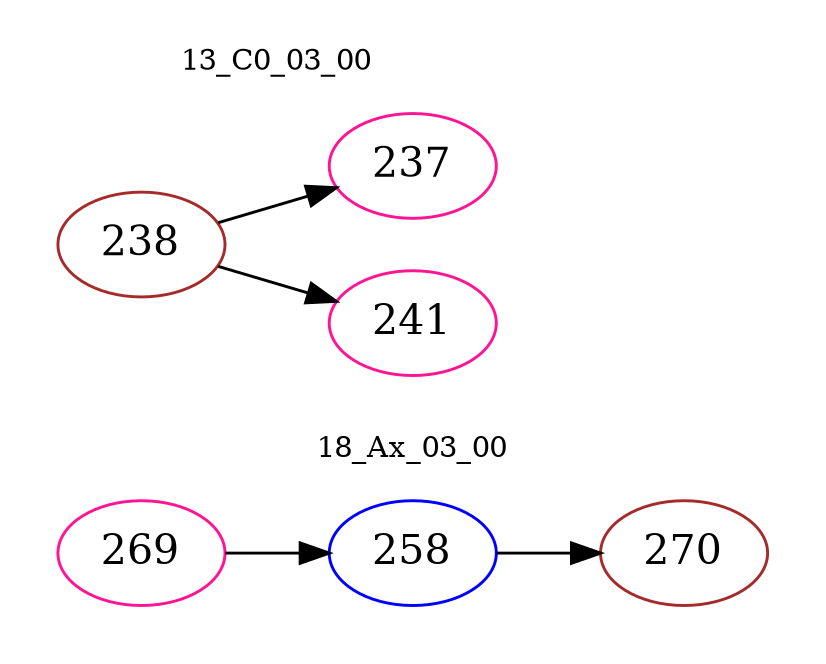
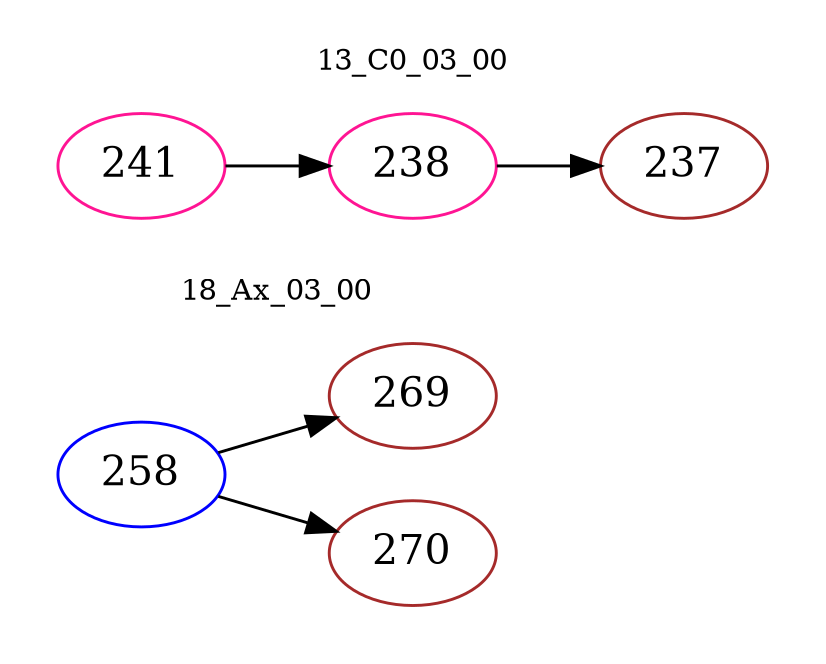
(413, 166) -> (684, 166)
(141, 245) -> (413, 166)
(263, 280) -> (263, 166)
(141, 553) -> (413, 396)
(263, 553) -> (263, 439)
